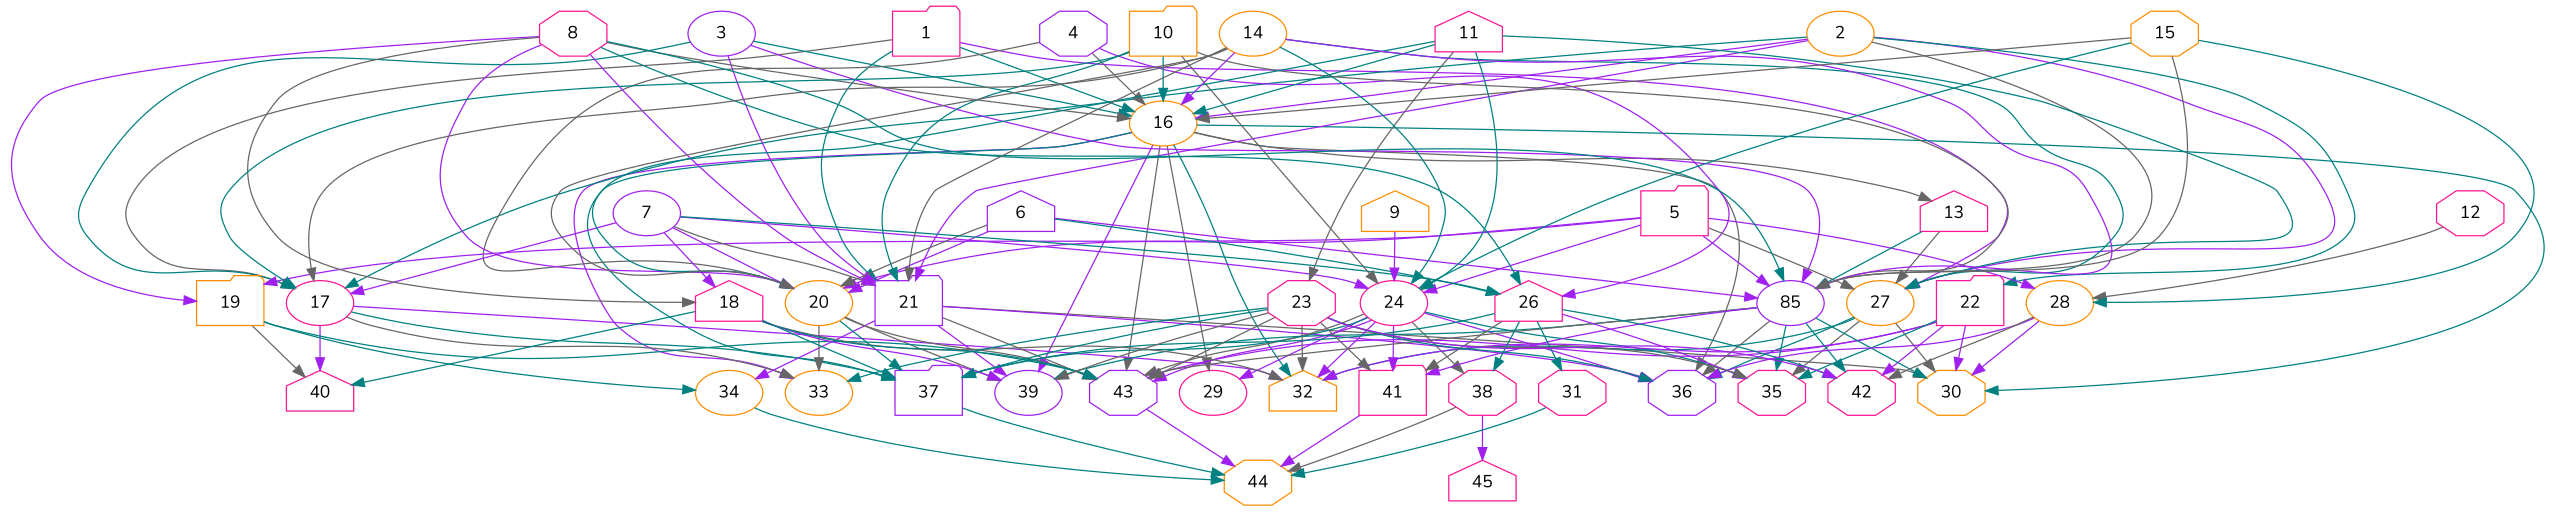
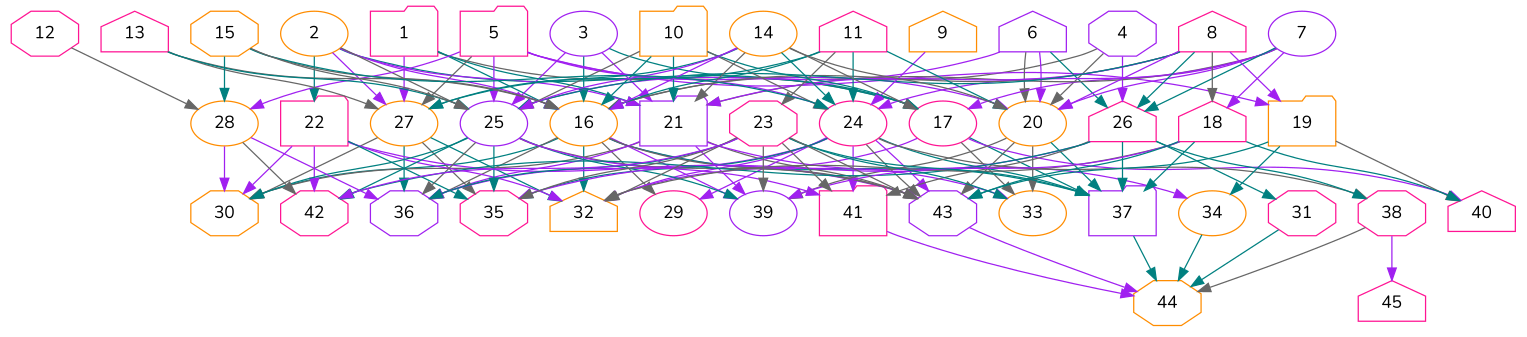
(573, 34) -> (1212, 34)
(1558, 159) -> (357, 79)
(1791, 303) -> (494, 123)
